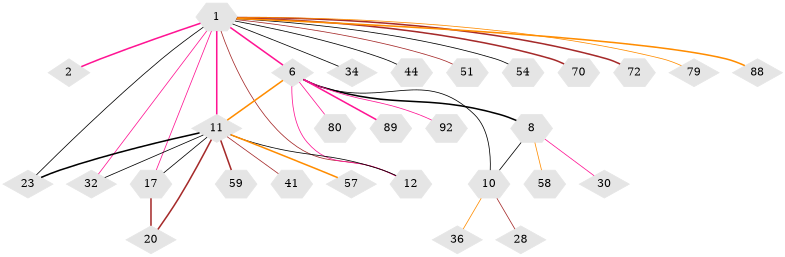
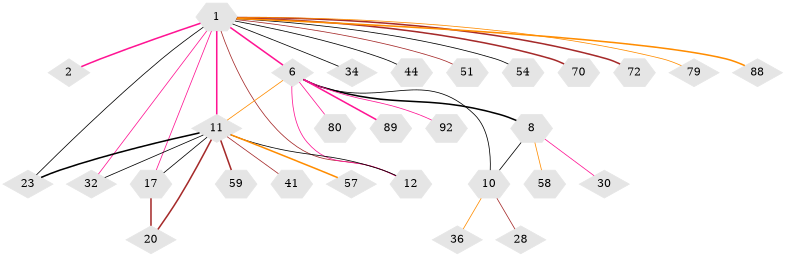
(259, 97) -> (259, 97)
